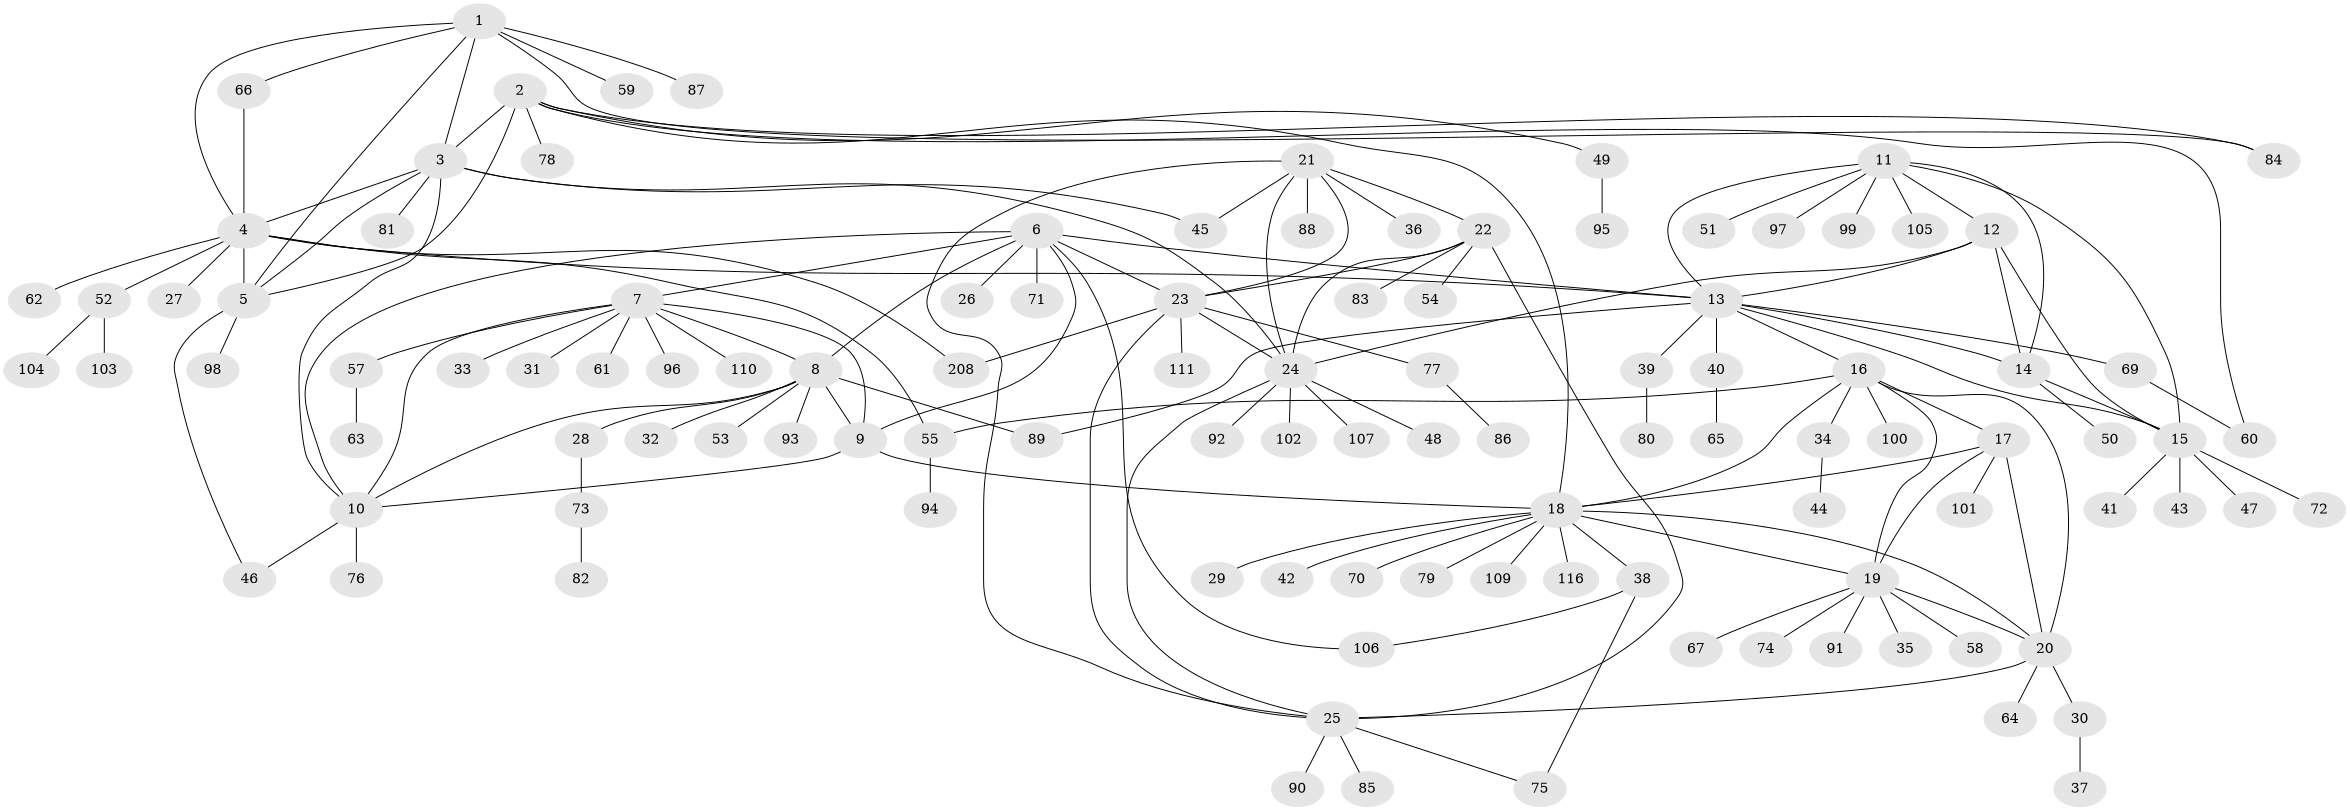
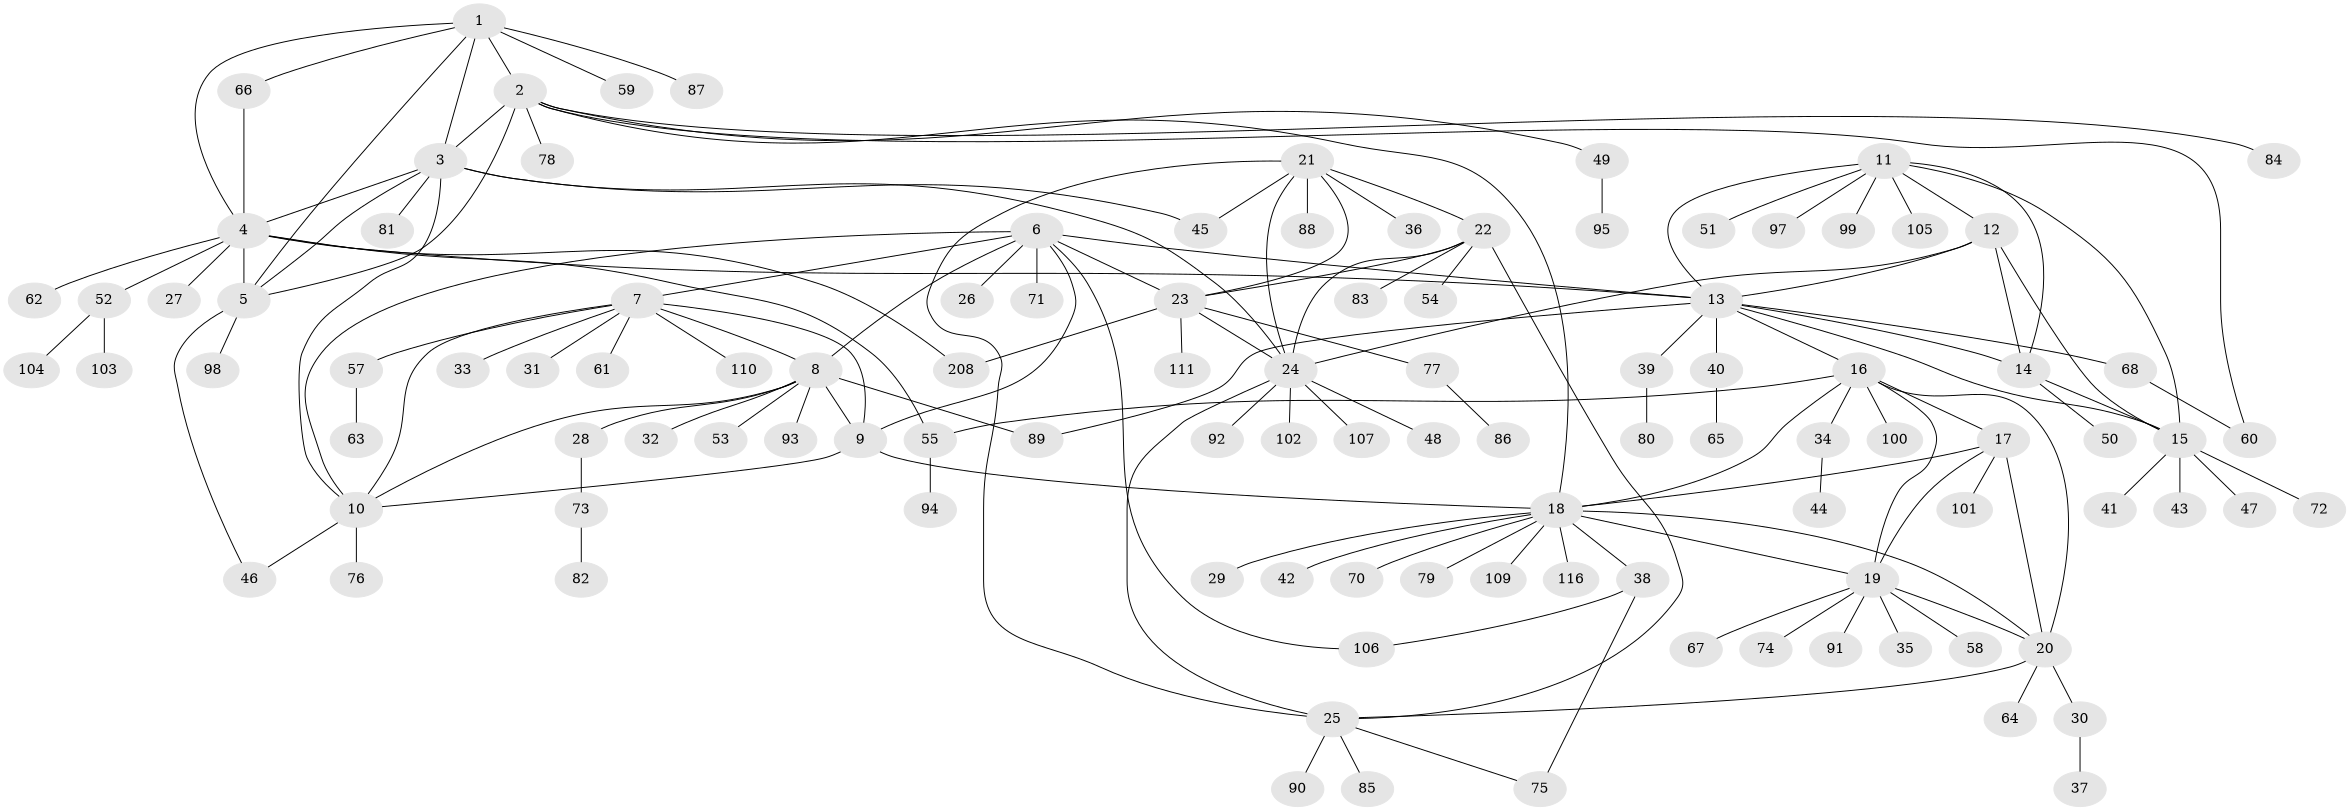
(1362, 138) -> (500, 56)
(672, 370) -> none
(2130, 370) -> (2130, 370)
(1090, 576) -> none
